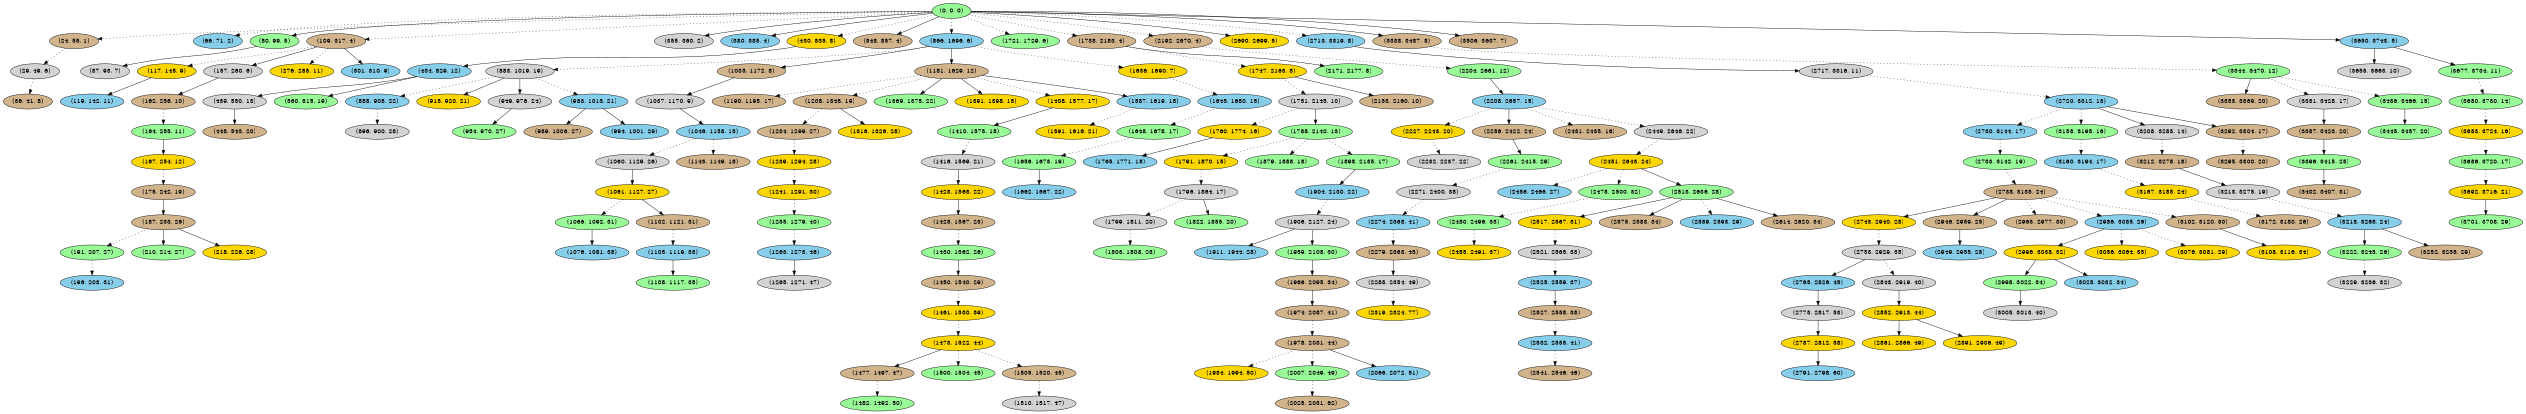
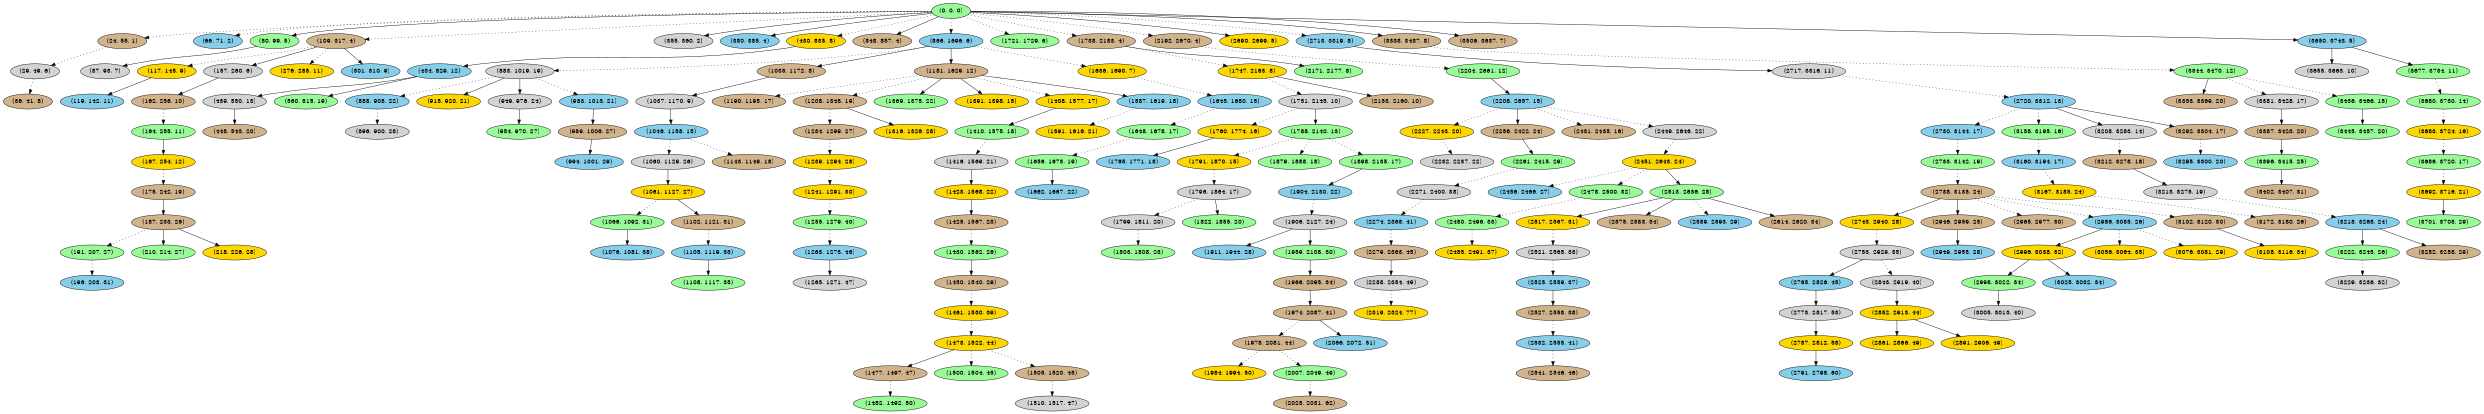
(612, 115) -> (591, 145)
(2243, 162) -> (2201, 162)
(1351, 357) -> (1329, 327)
